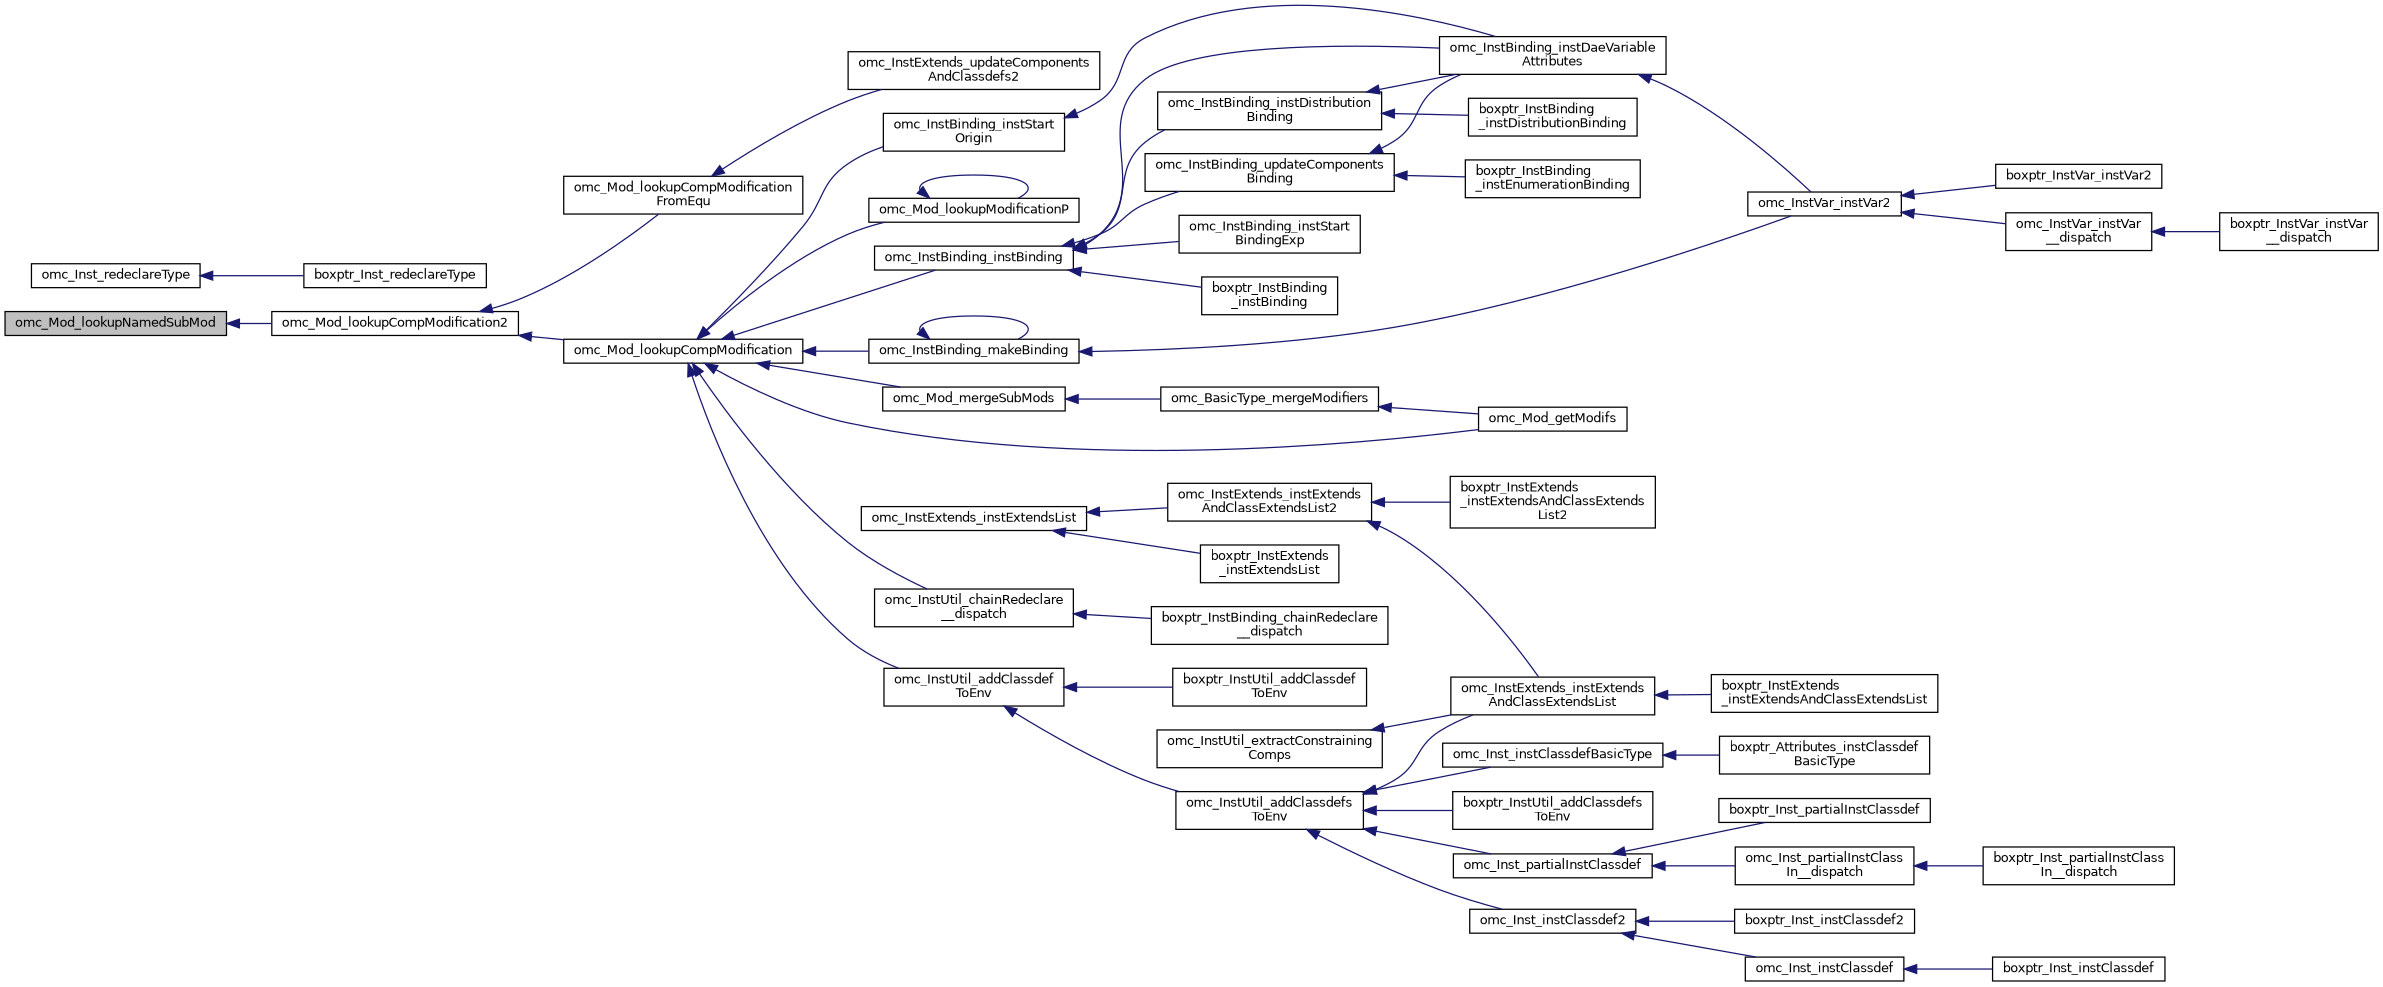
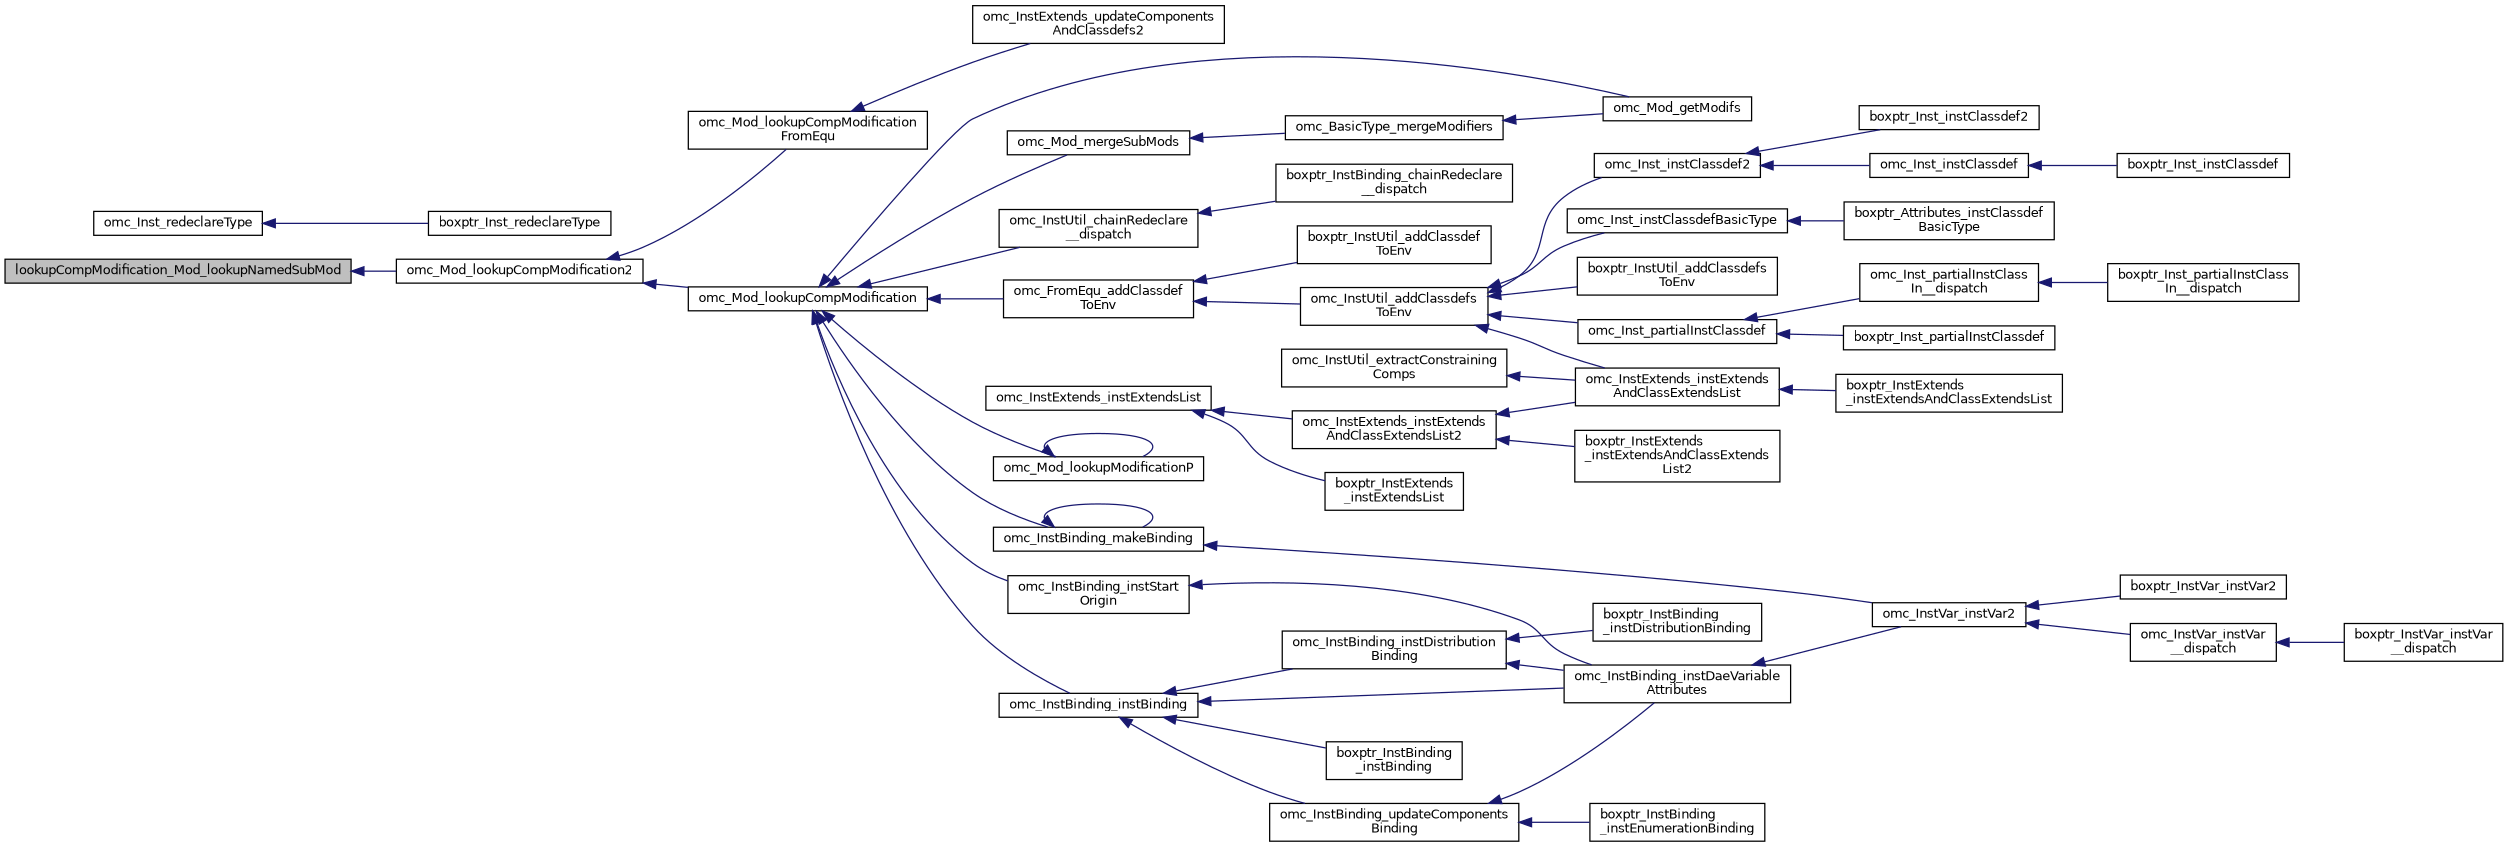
(1270, 234) -> none
(116, 324) -> (178, 271)
(974, 687) -> (1099, 299)
